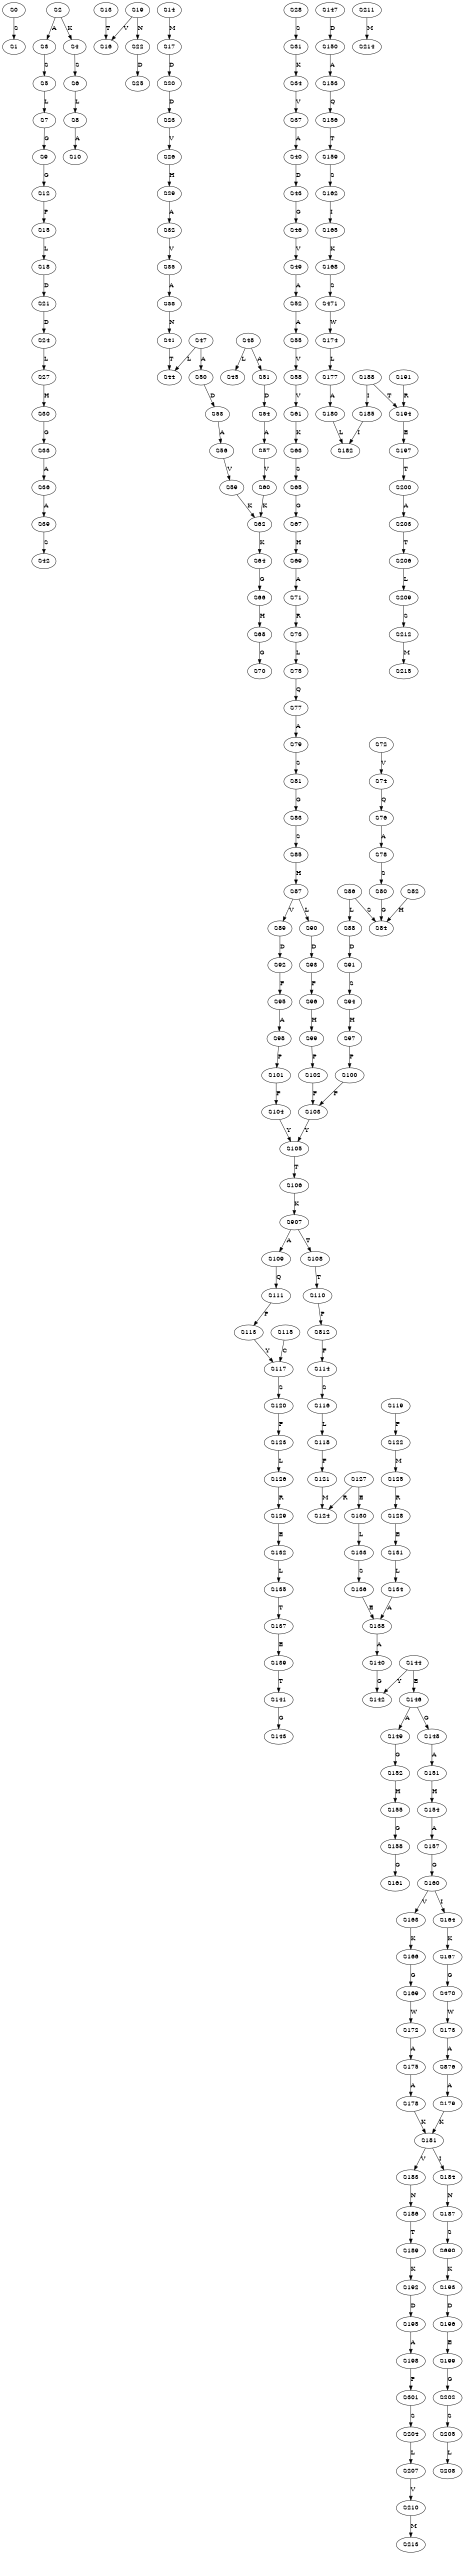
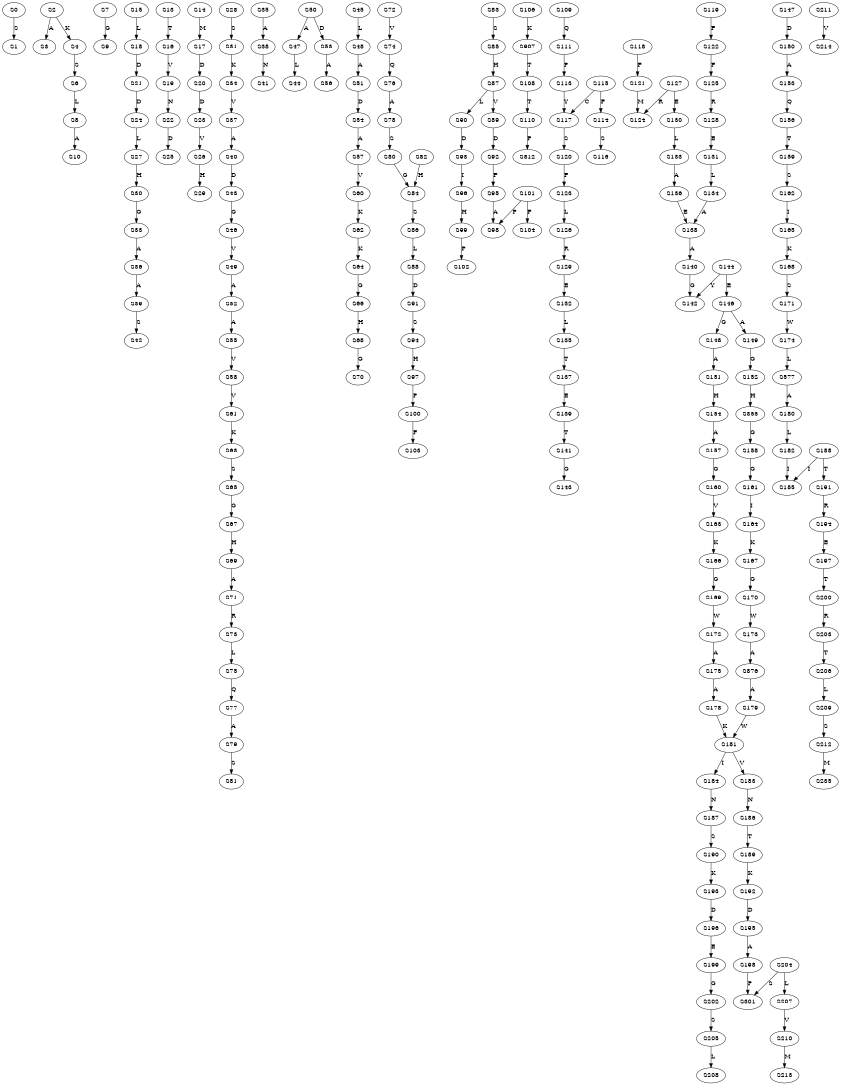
(123, 27) -> (168, 63)
(370, 28) -> (826, 28)
(44, 84) -> none
(44, 194) -> none
(169, 231) -> none
(330, 304) -> (787, 304)
(169, 357) -> none
(201, 357) -> (304, 27)
(241, 357) -> (358, 26)
(330, 377) -> (787, 377)
(384, 394) -> (824, 467)
(357, 431) -> (787, 467)
(232, 488) -> none
(406, 506) -> (826, 616)
(404, 671) -> (824, 782)
(296, 798) -> none
(364, 908) -> (413, 210)
(314, 984) -> (463, 175)
(278, 1055) -> (512, 211)
(313, 1092) -> none
(294, 1149) -> none
(286, 1239) -> none
(322, 1349) -> (601, 100)
(322, 1422) -> none
(399, 1461) -> (713, 65)
(361, 1571) -> (676, 175)
(395, 1810) -> (750, 414)
(439, 1900) -> (750, 504)
(448, 1994) -> (750, 598)
(441, 2122) -> (744, 726)
(448, 2251) -> (711, 855)
(411, 2414) -> (768, 982)
